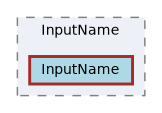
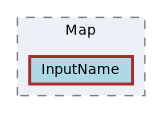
(81, 31) -> (81, 31)
